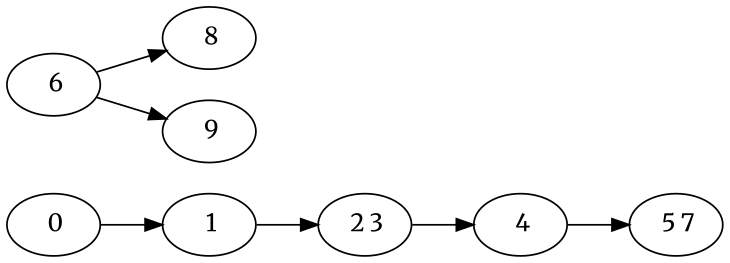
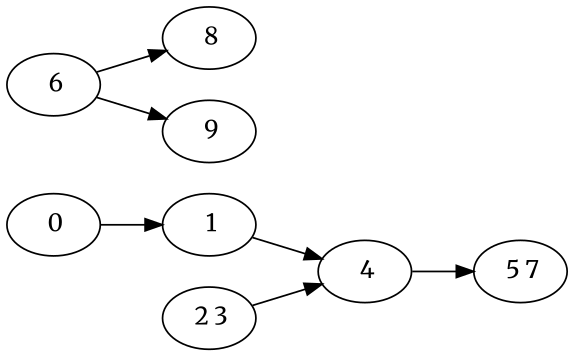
(279, 225) -> (279, 246)
